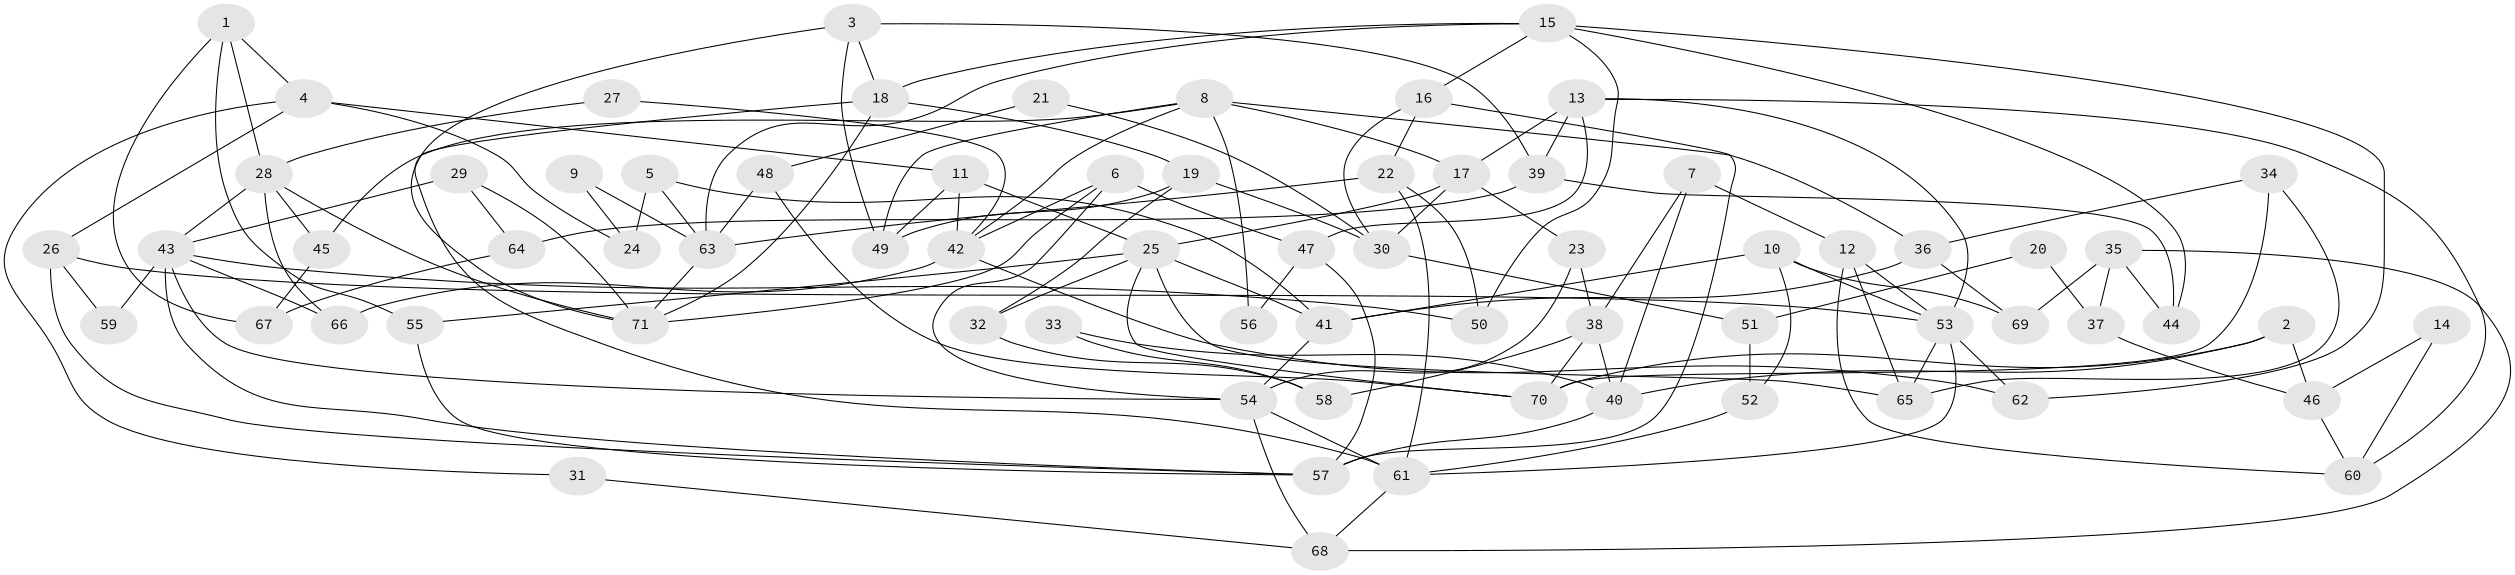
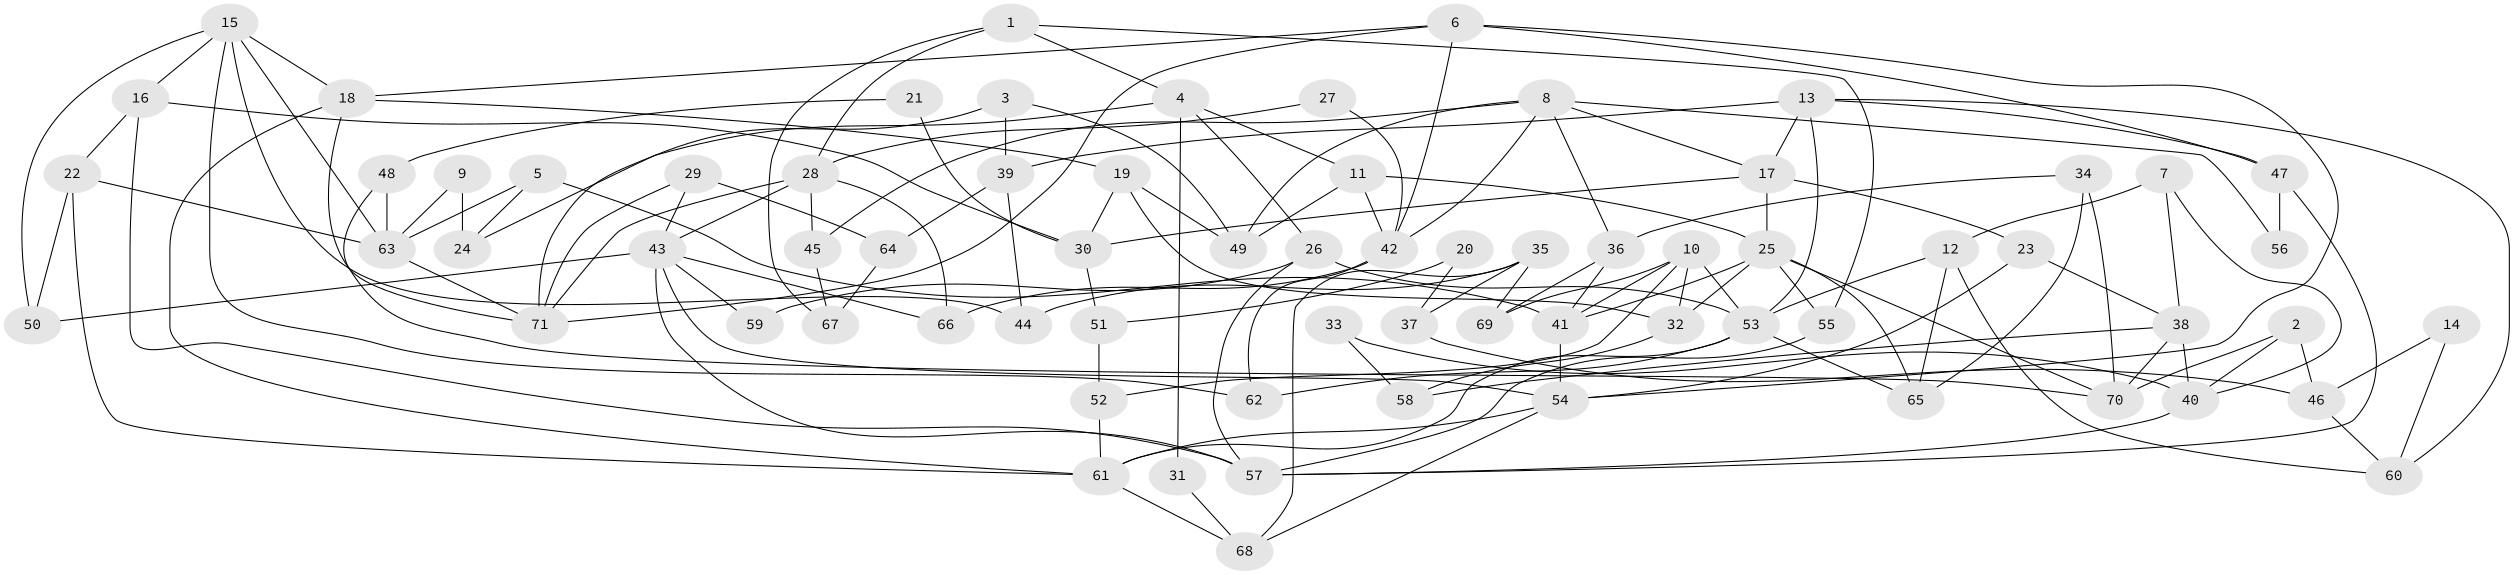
(866, 61) -> (928, 59)
none -> (1686, 278)
